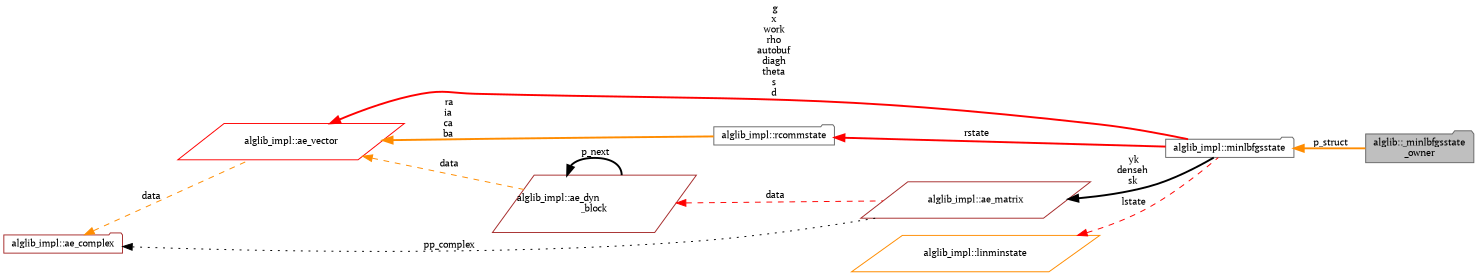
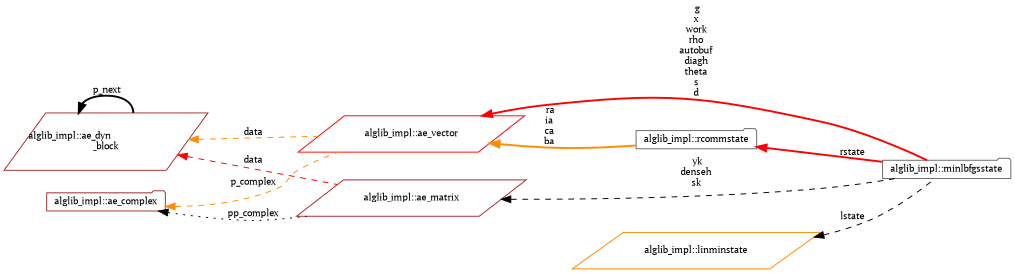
(1420, 148) -> none
(448, 174) -> (258, 138)
(1149, 187) -> (704, 196)
(150, 197) -> (252, 182)
(1157, 203) -> (883, 214)
